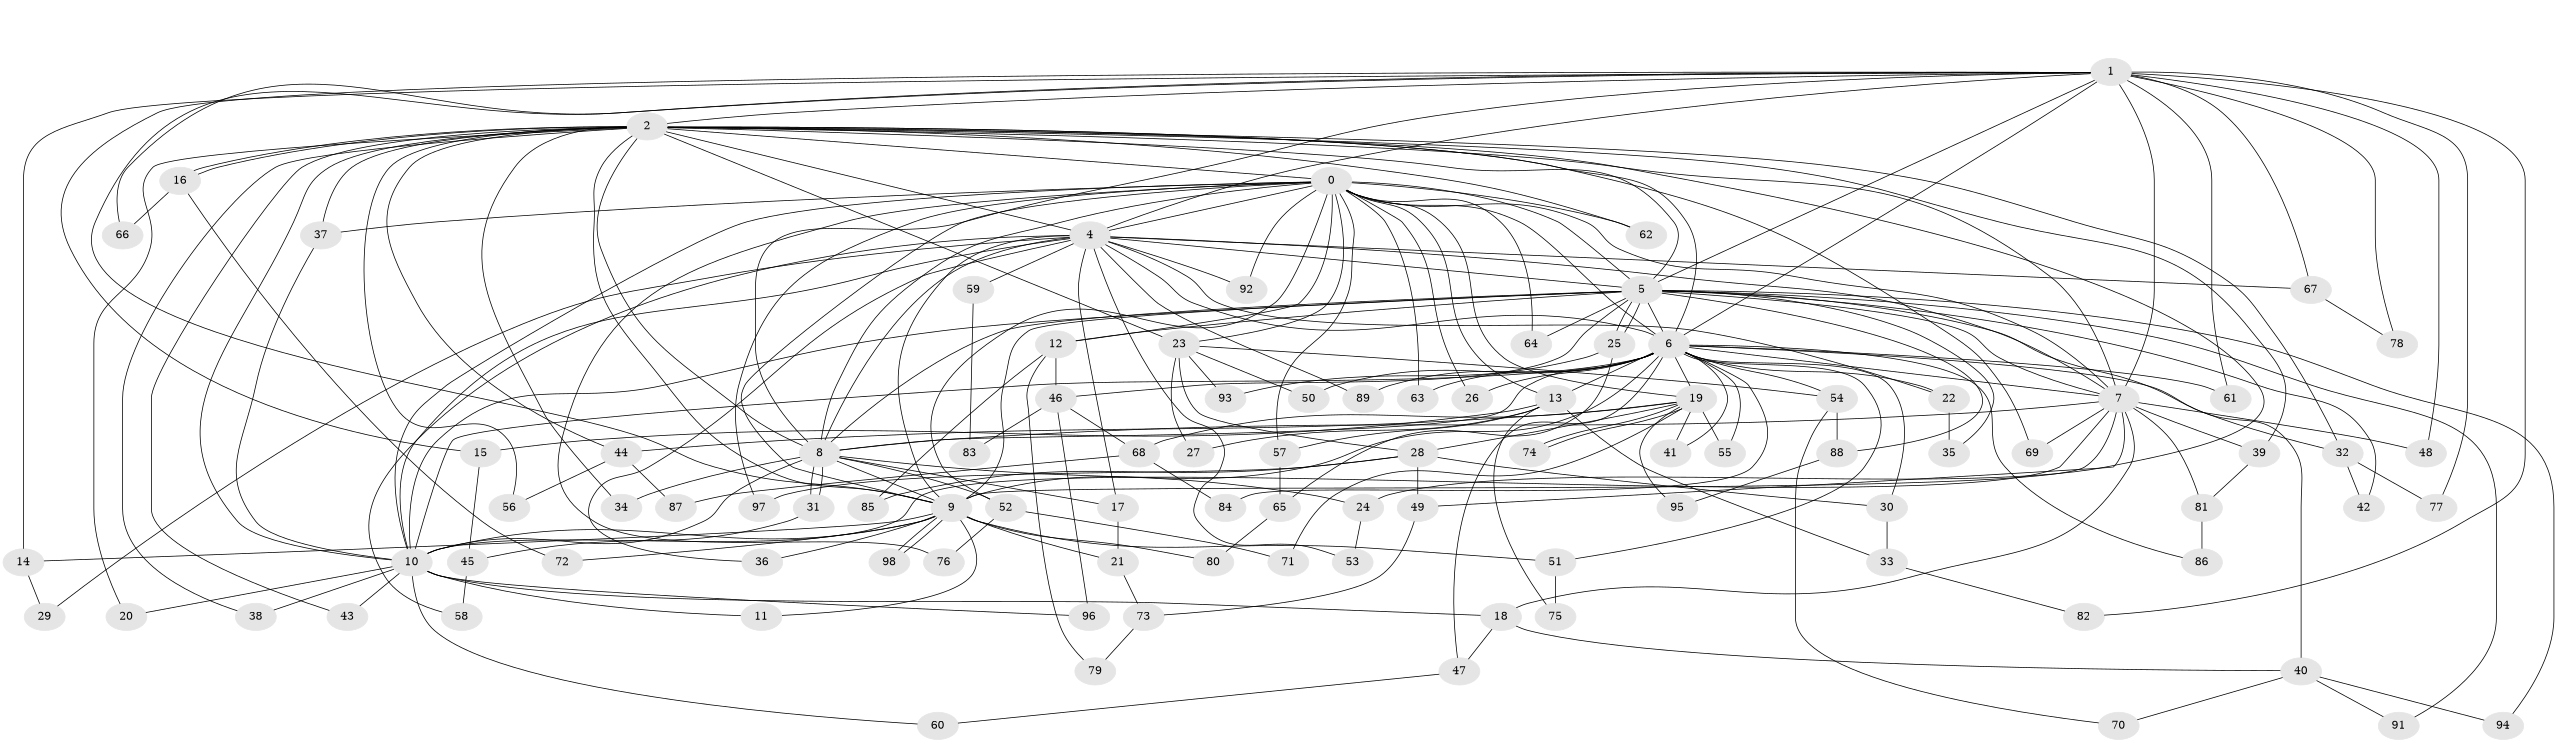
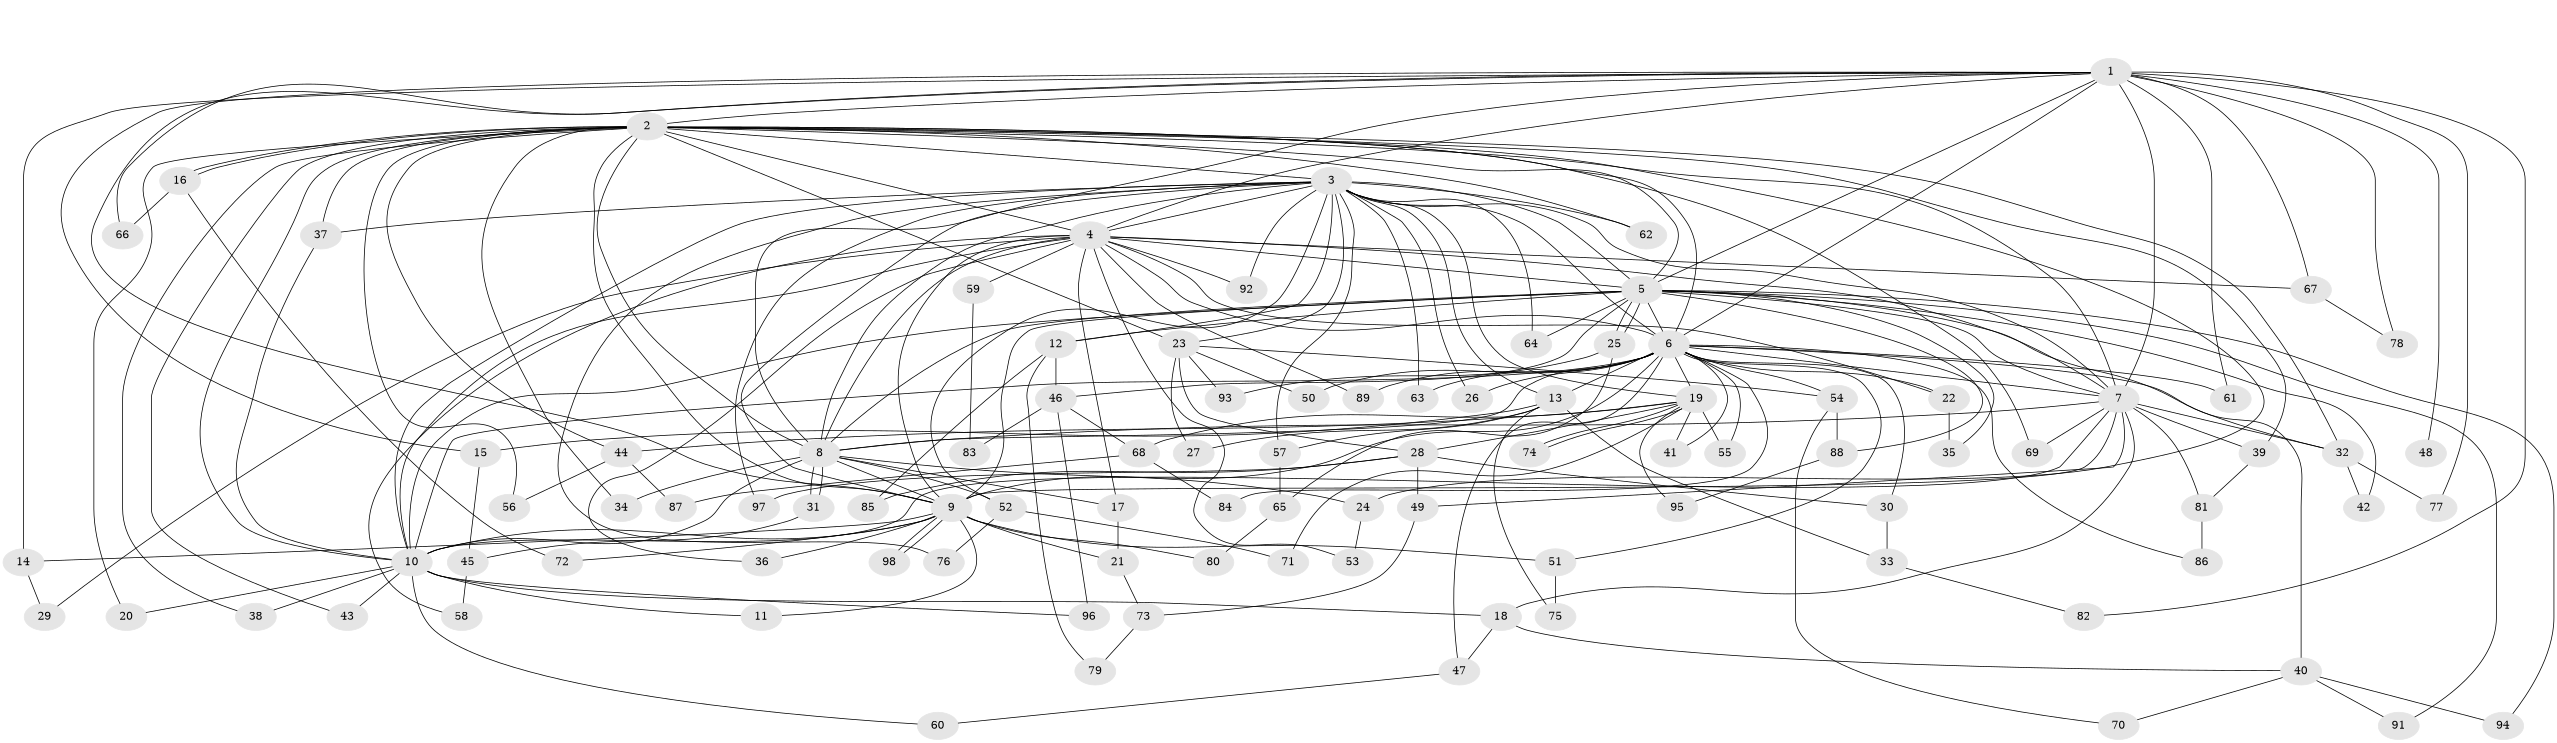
(1331, 181) -> (1331, 181)
(2287, 426) -> (2221, 424)
